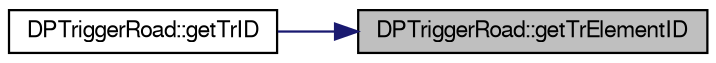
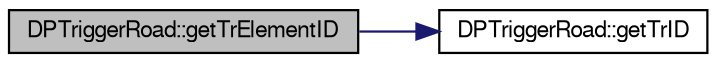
(306, 32) -> (388, 32)
